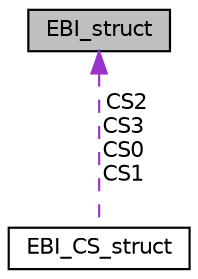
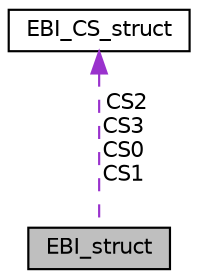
(99, 151) -> (99, 151)
